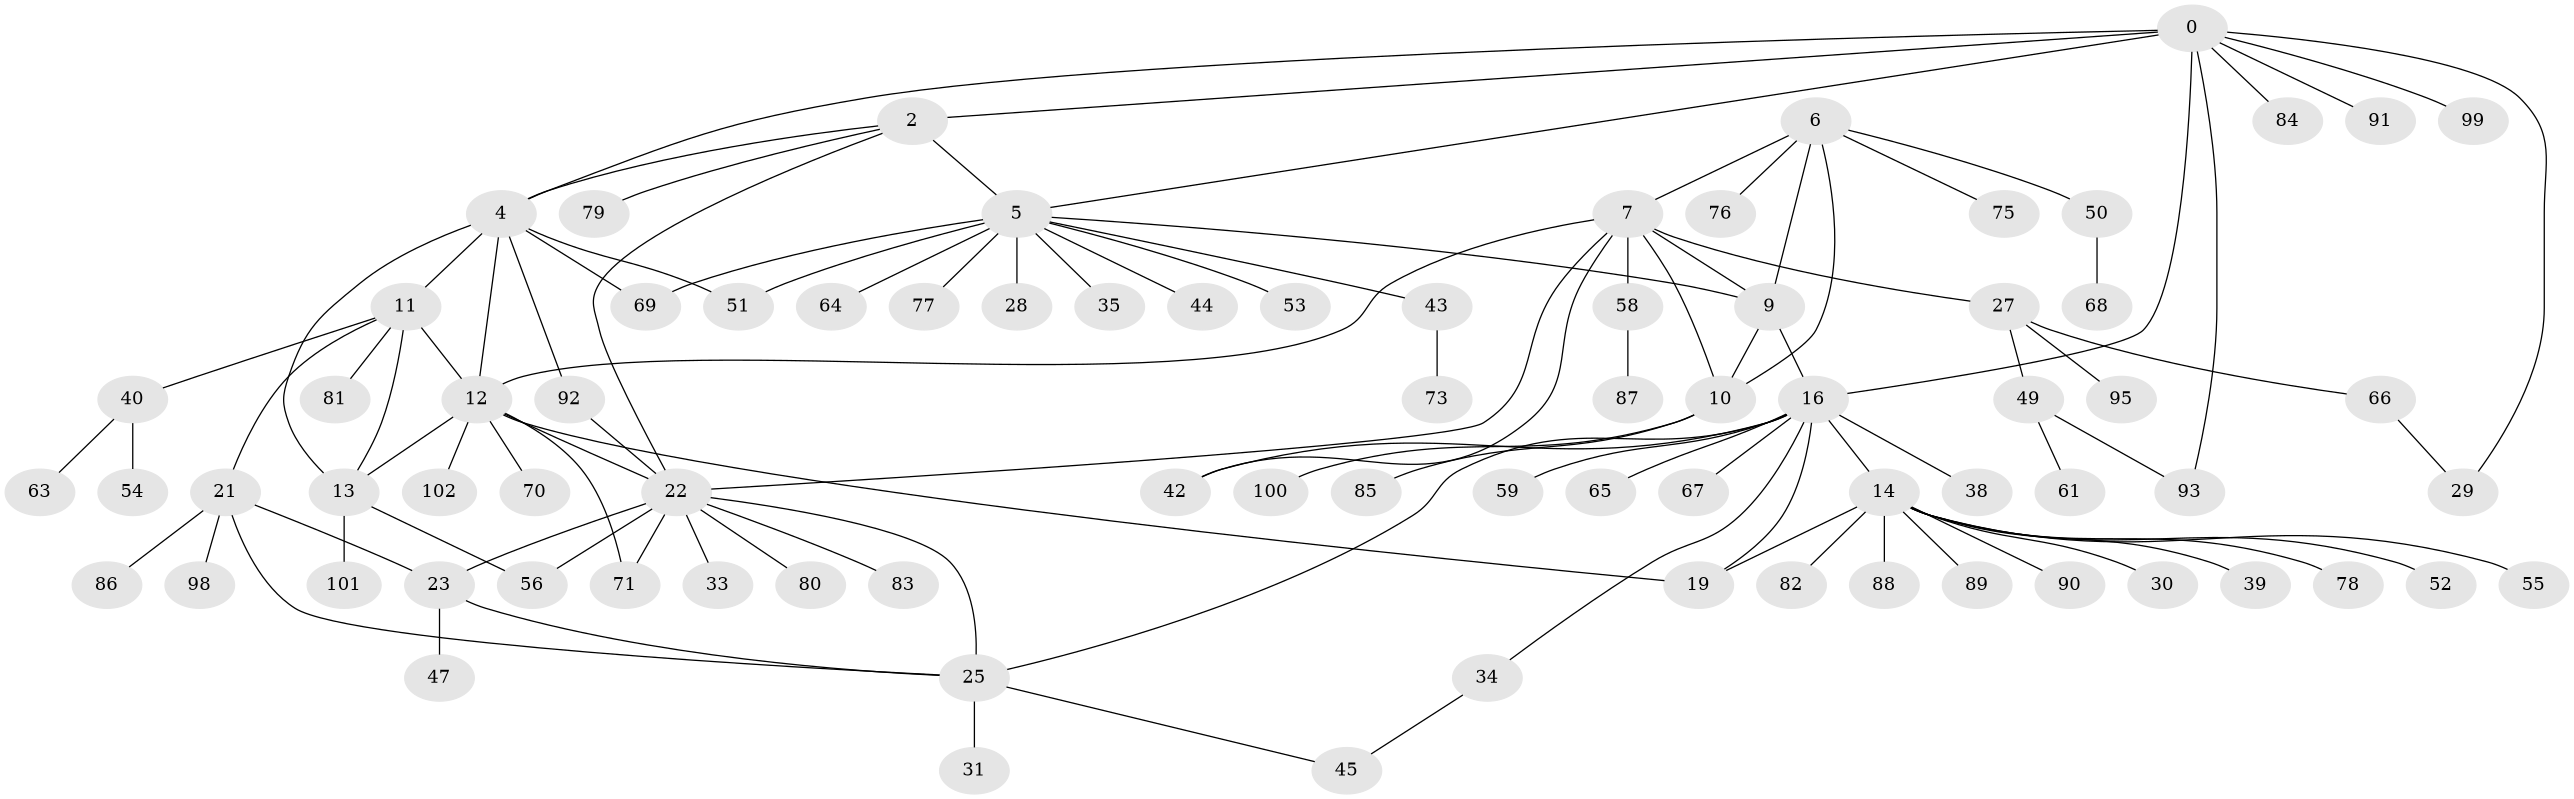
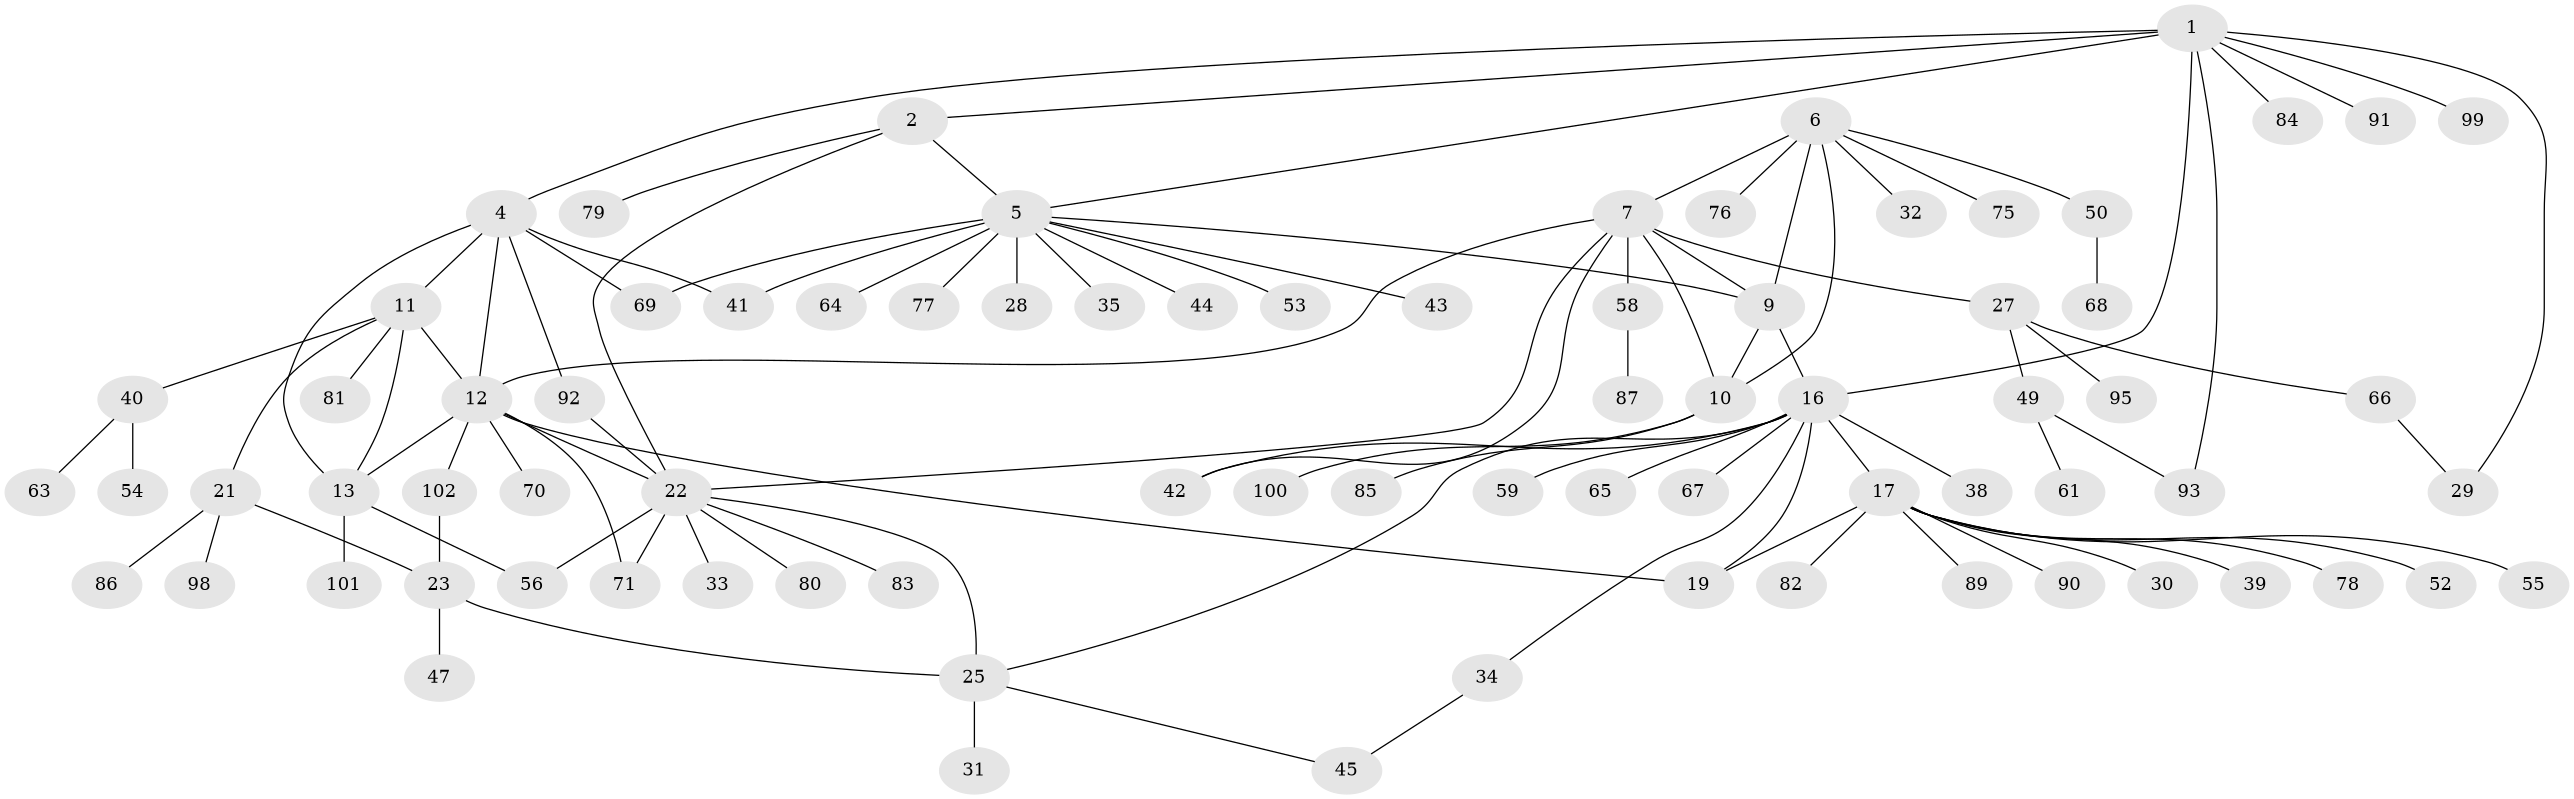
(2192, 28) -> (2192, 28)
(701, 153) -> none
none -> (1911, 214)
(739, 307) -> (739, 307)
(1437, 400) -> none
(1884, 492) -> (1884, 492)
(556, 535) -> (440, 530)
(1884, 585) -> none
(559, 649) -> none
